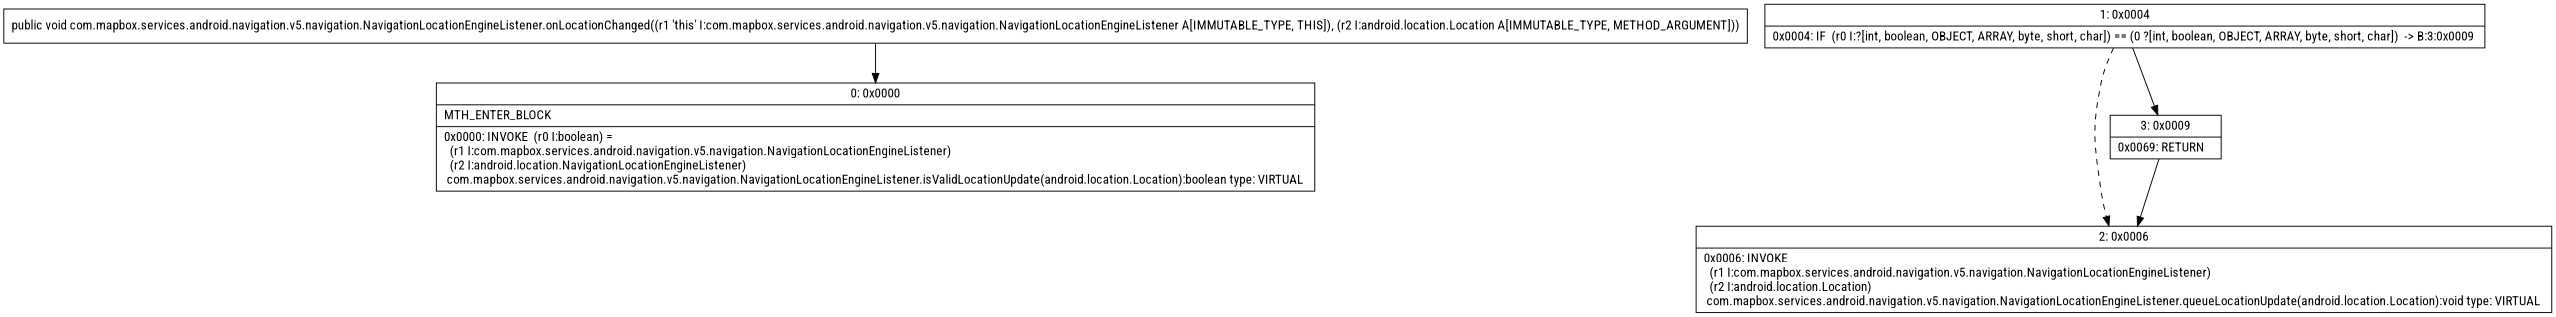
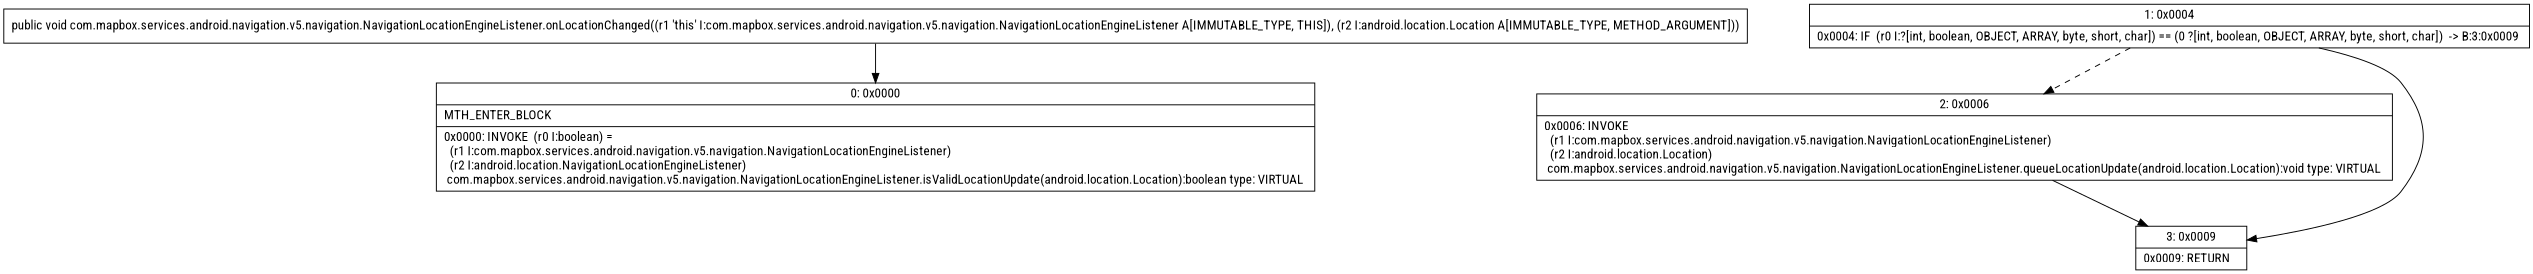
(2166, 148) -> (2191, 258)
(2150, 188) -> (2096, 201)
